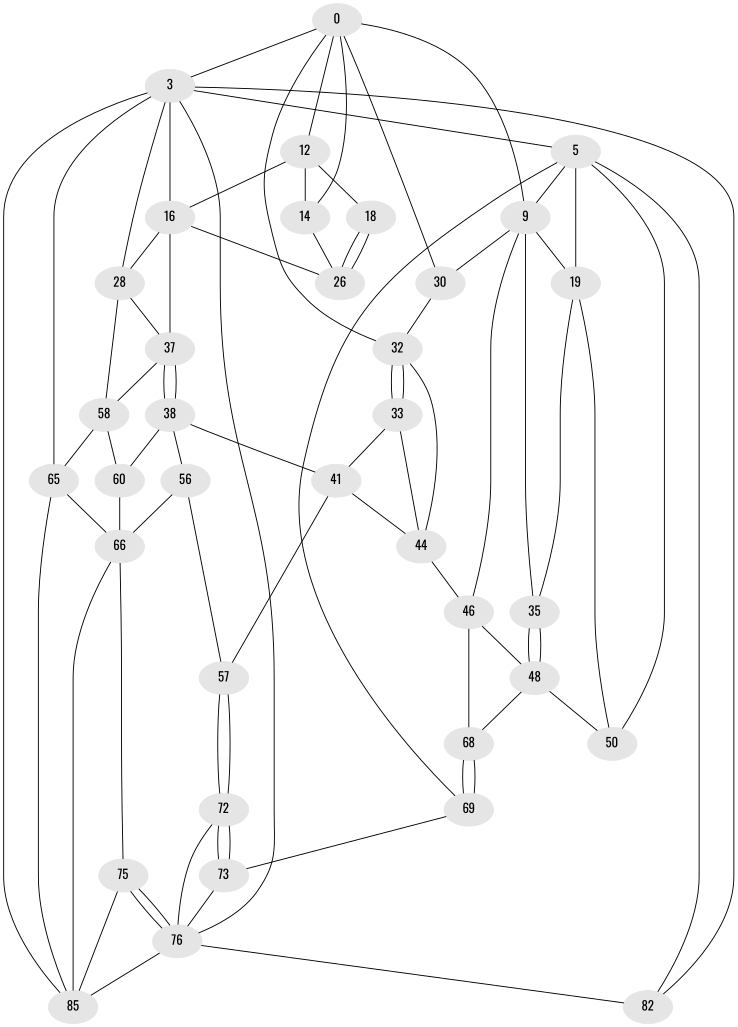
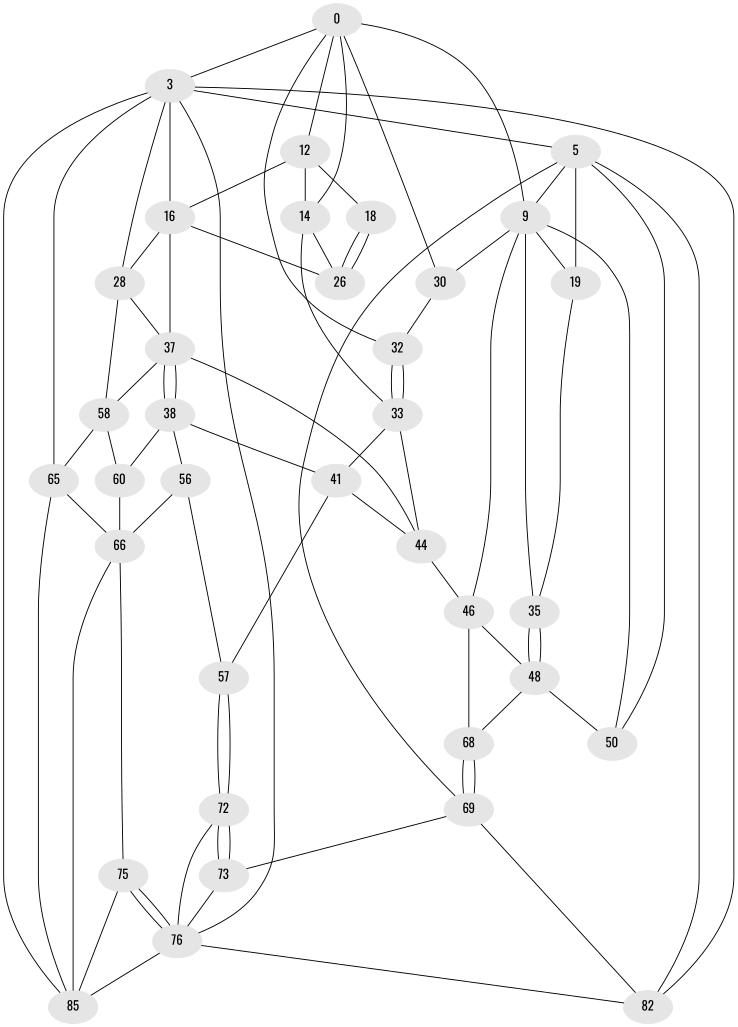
none -> (320, 327)
(437, 444) -> (319, 425)
(595, 513) -> (630, 458)
none -> (558, 908)
